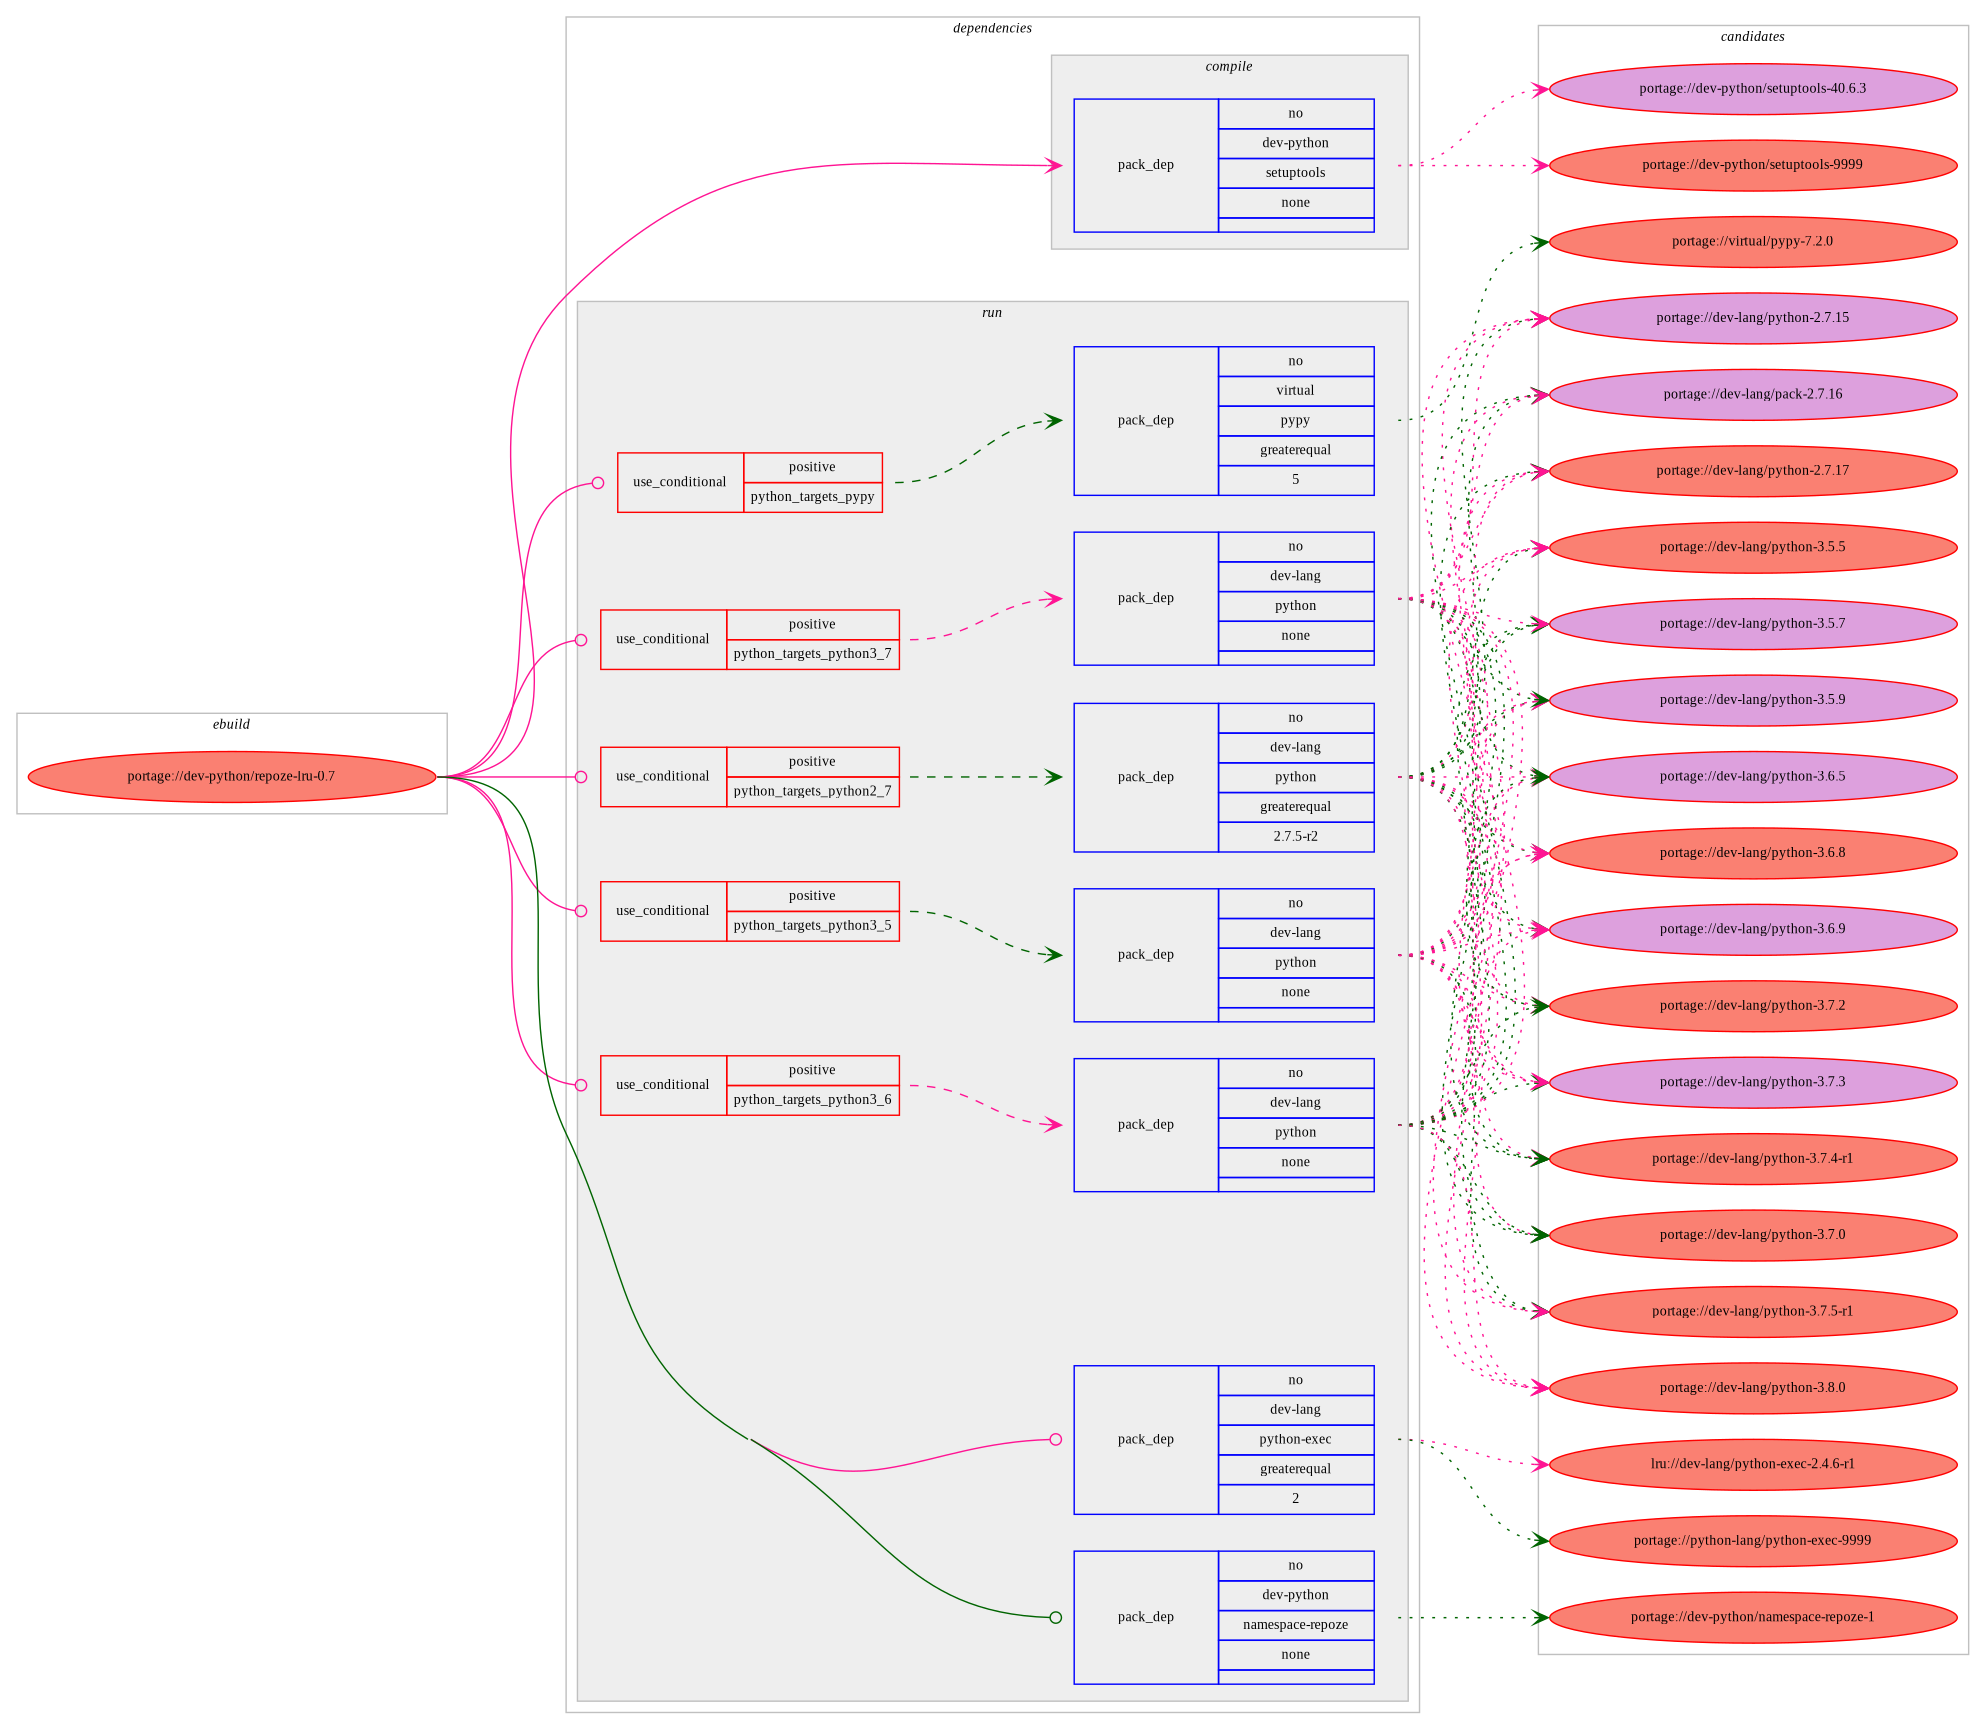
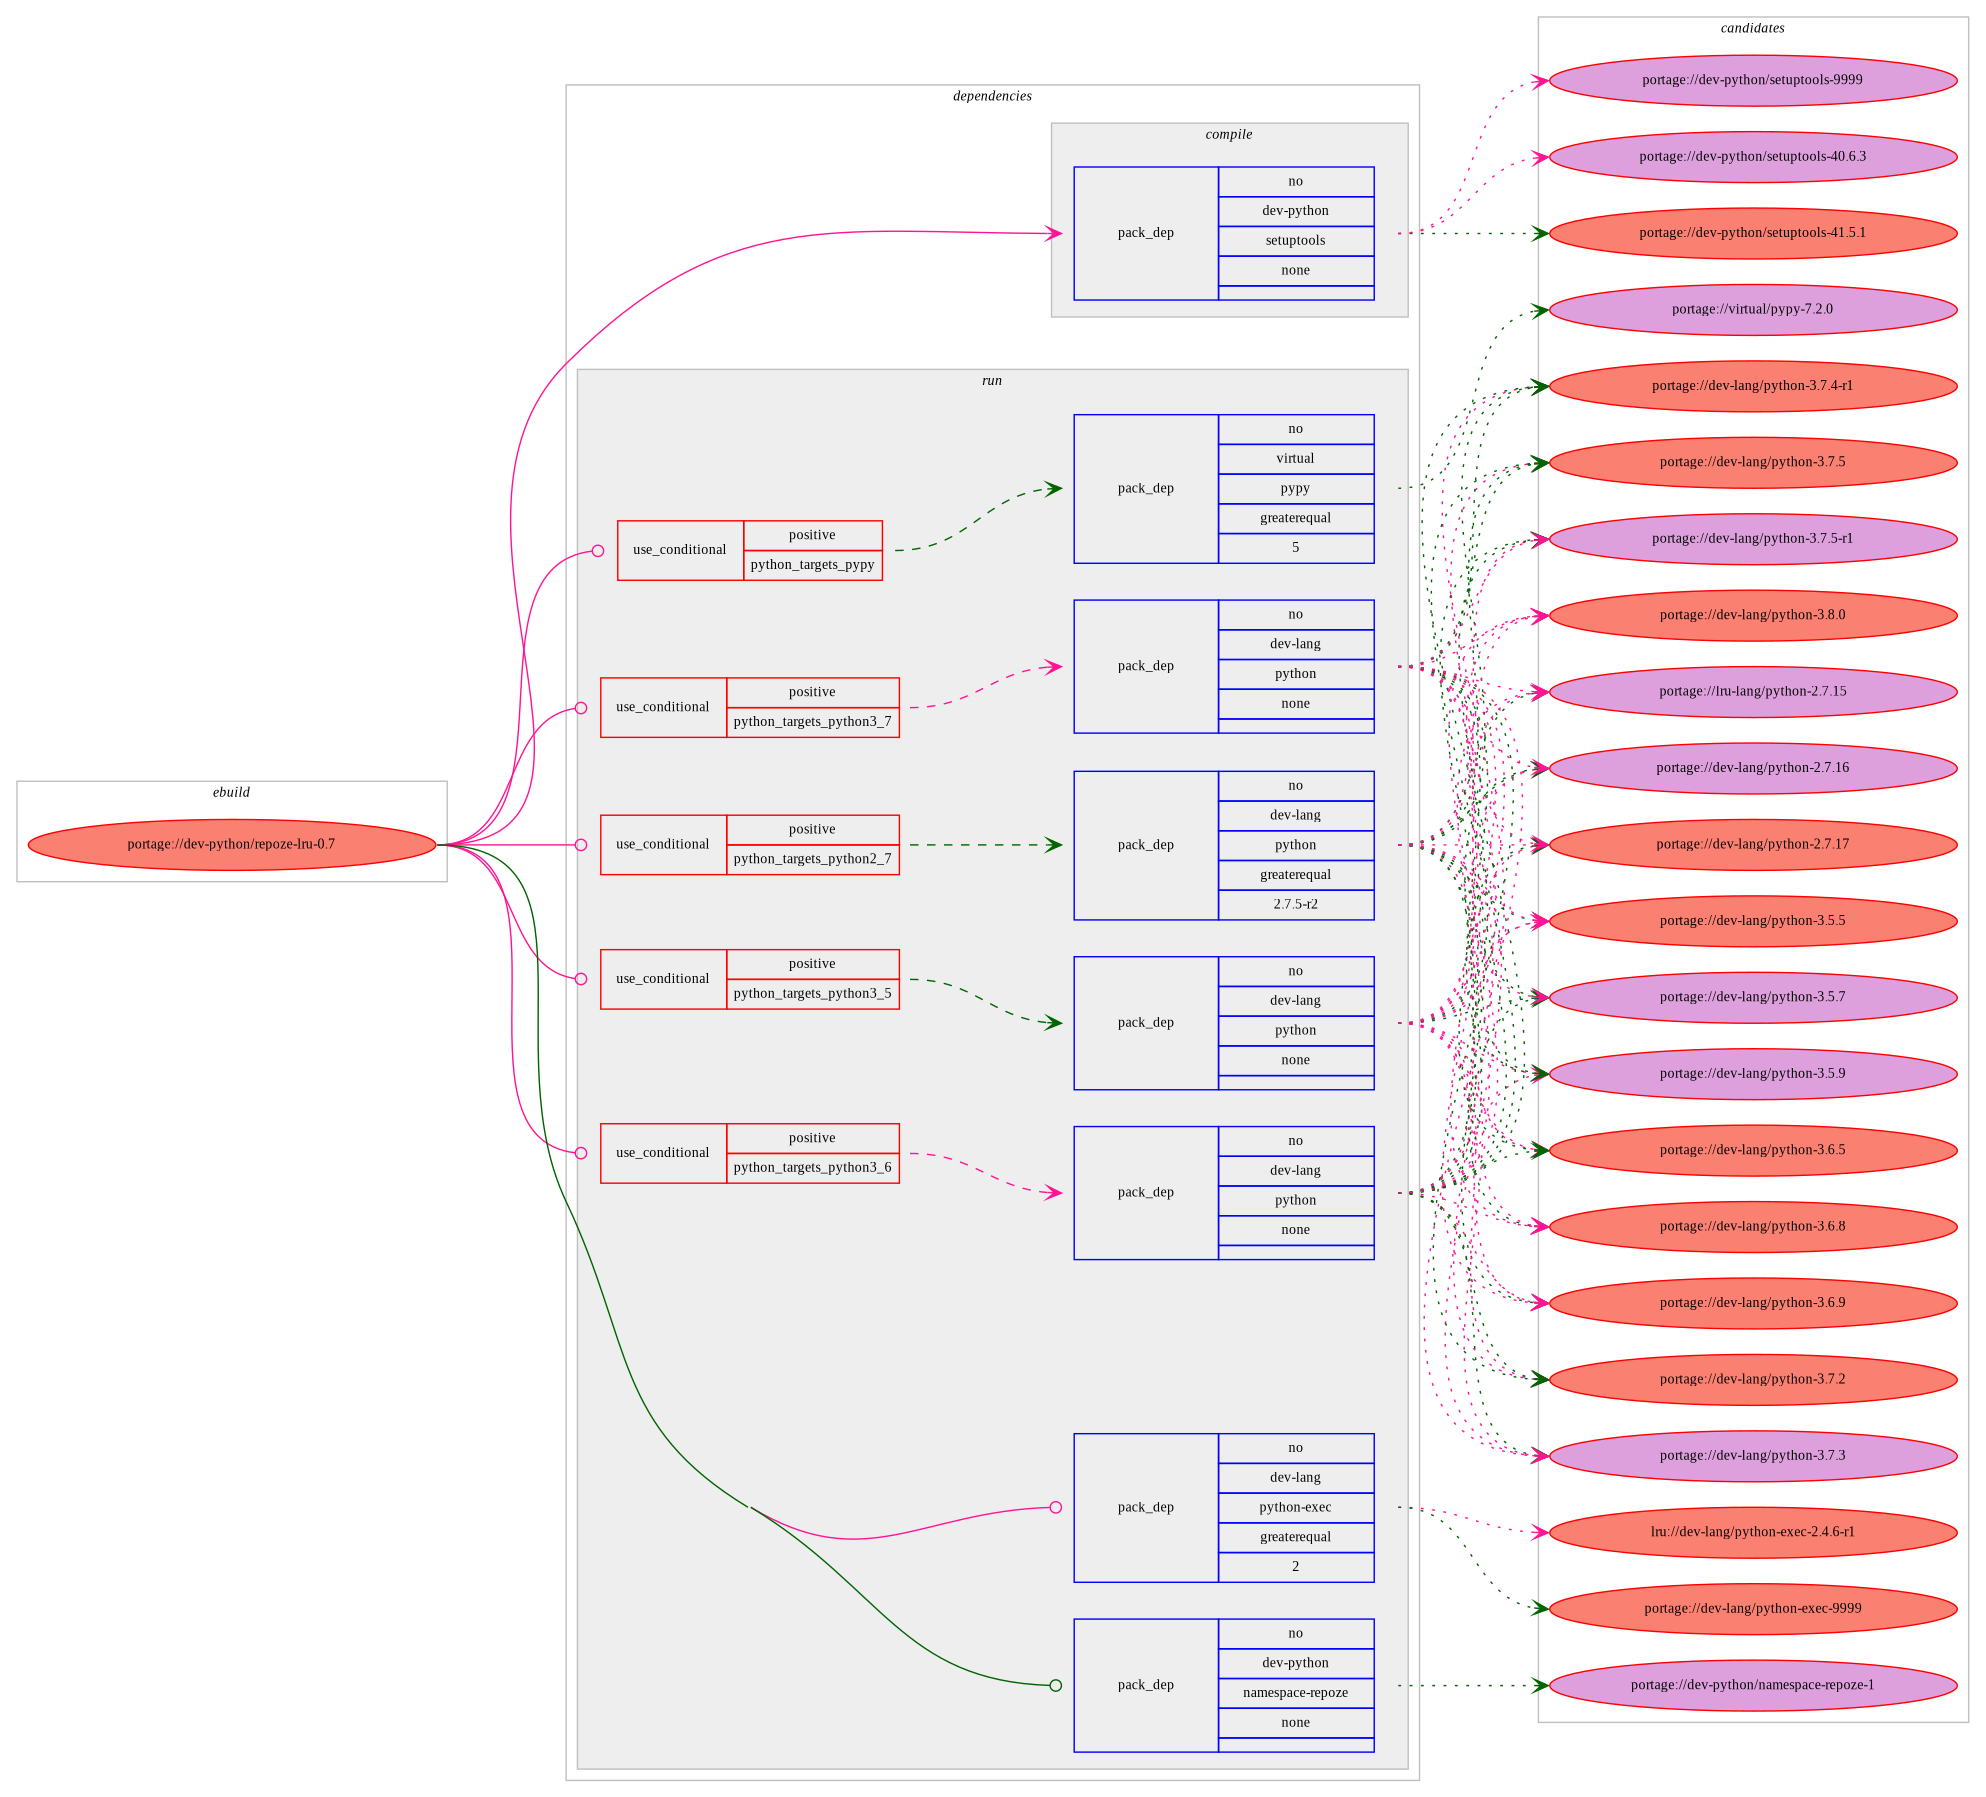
(1754, 166) -> (1754, 81)
none -> (1754, 234)
(1754, 242) -> (1754, 310)
(1754, 318) -> (1754, 692)
(1754, 395) -> (1754, 768)
(1754, 777) -> (1754, 1151)
(1754, 930) -> (1754, 1303)
(1754, 1236) -> (1754, 463)
(1754, 1312) -> (1754, 539)
(1754, 1541) -> (1754, 1609)
(1754, 1618) -> (1754, 1686)
